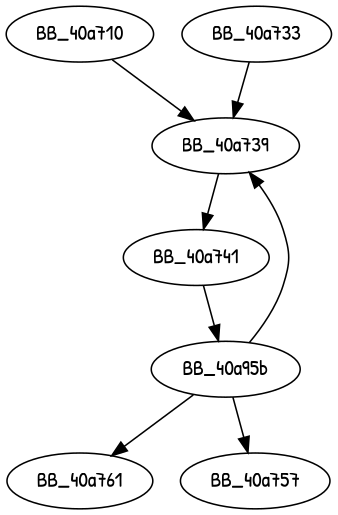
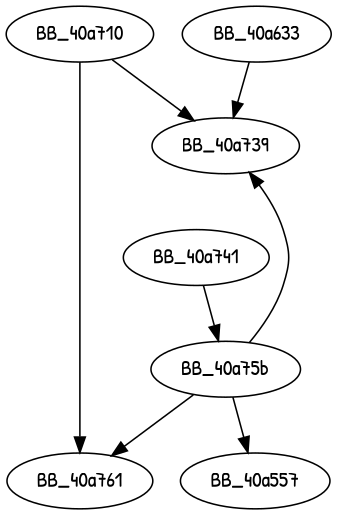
(257, 34) -> (257, 34)
(213, 194) -> none
none -> (80, 249)
(226, 369) -> (226, 369)
(255, 481) -> (255, 481)
